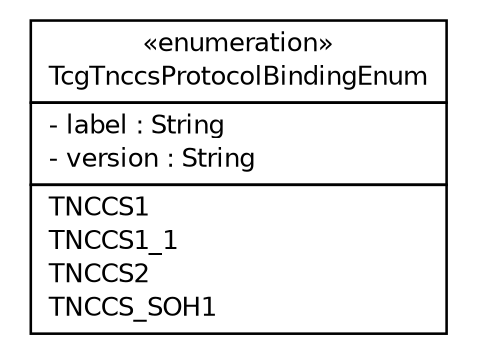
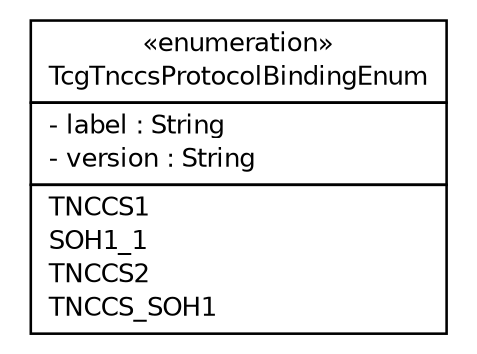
(114, 241) -> (99, 241)
